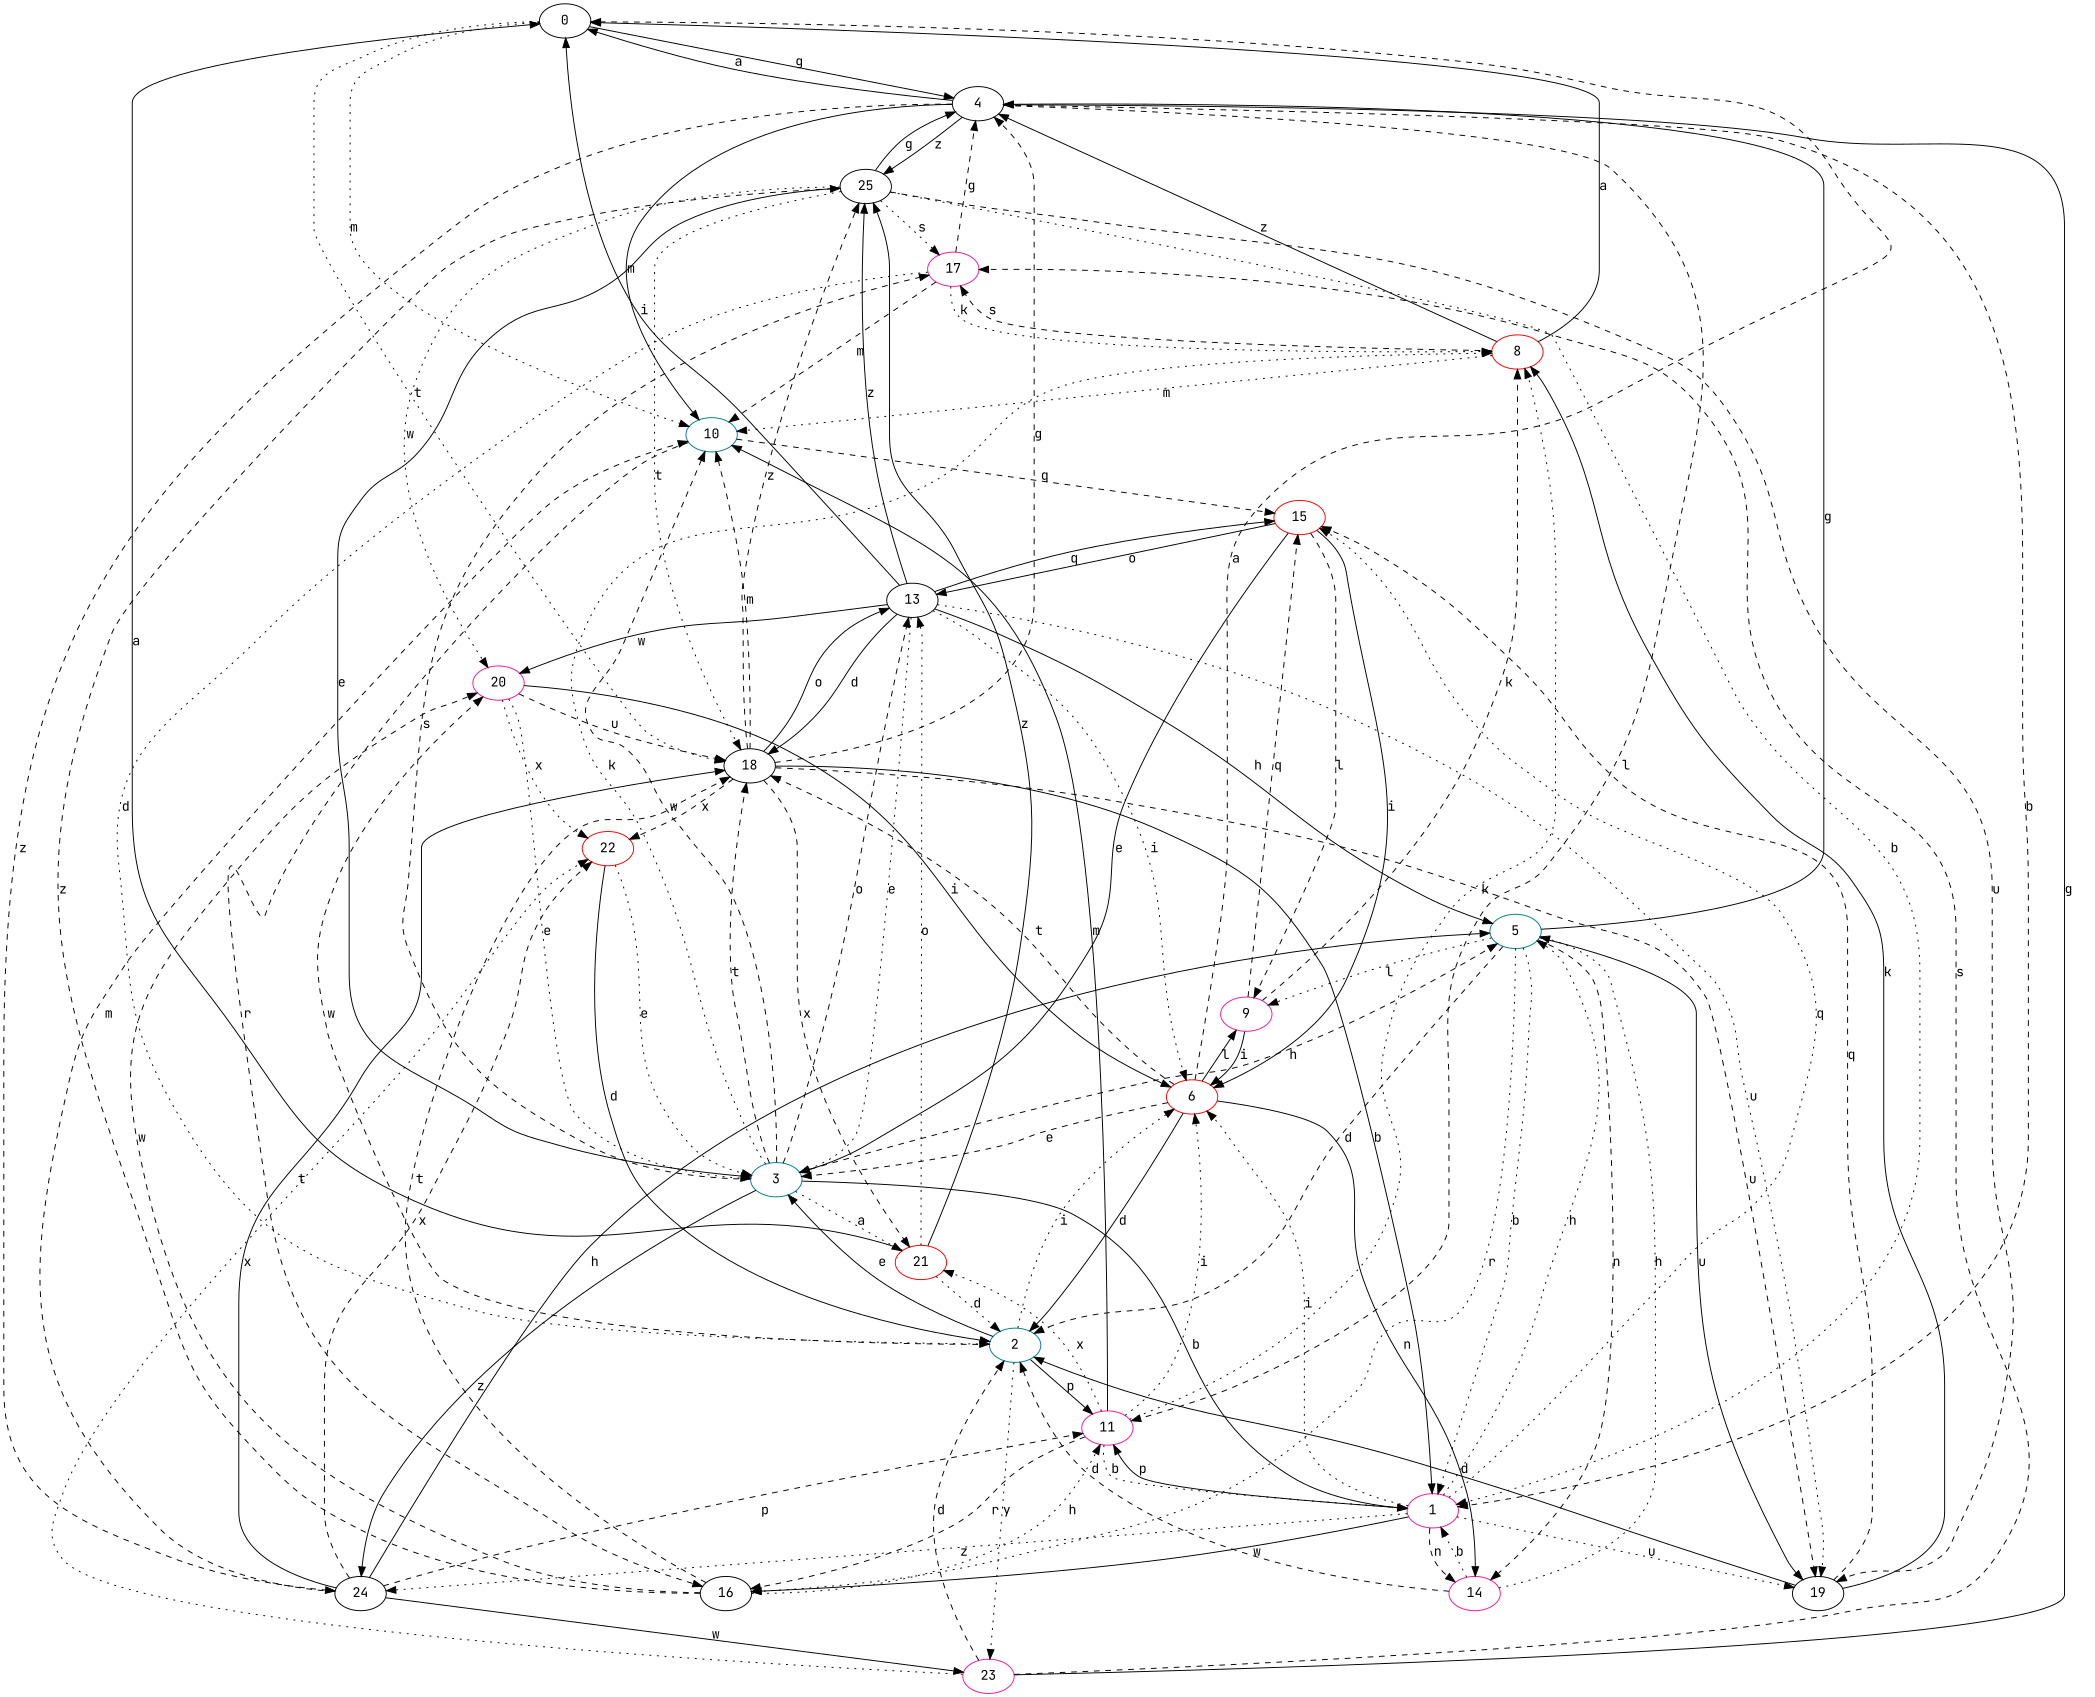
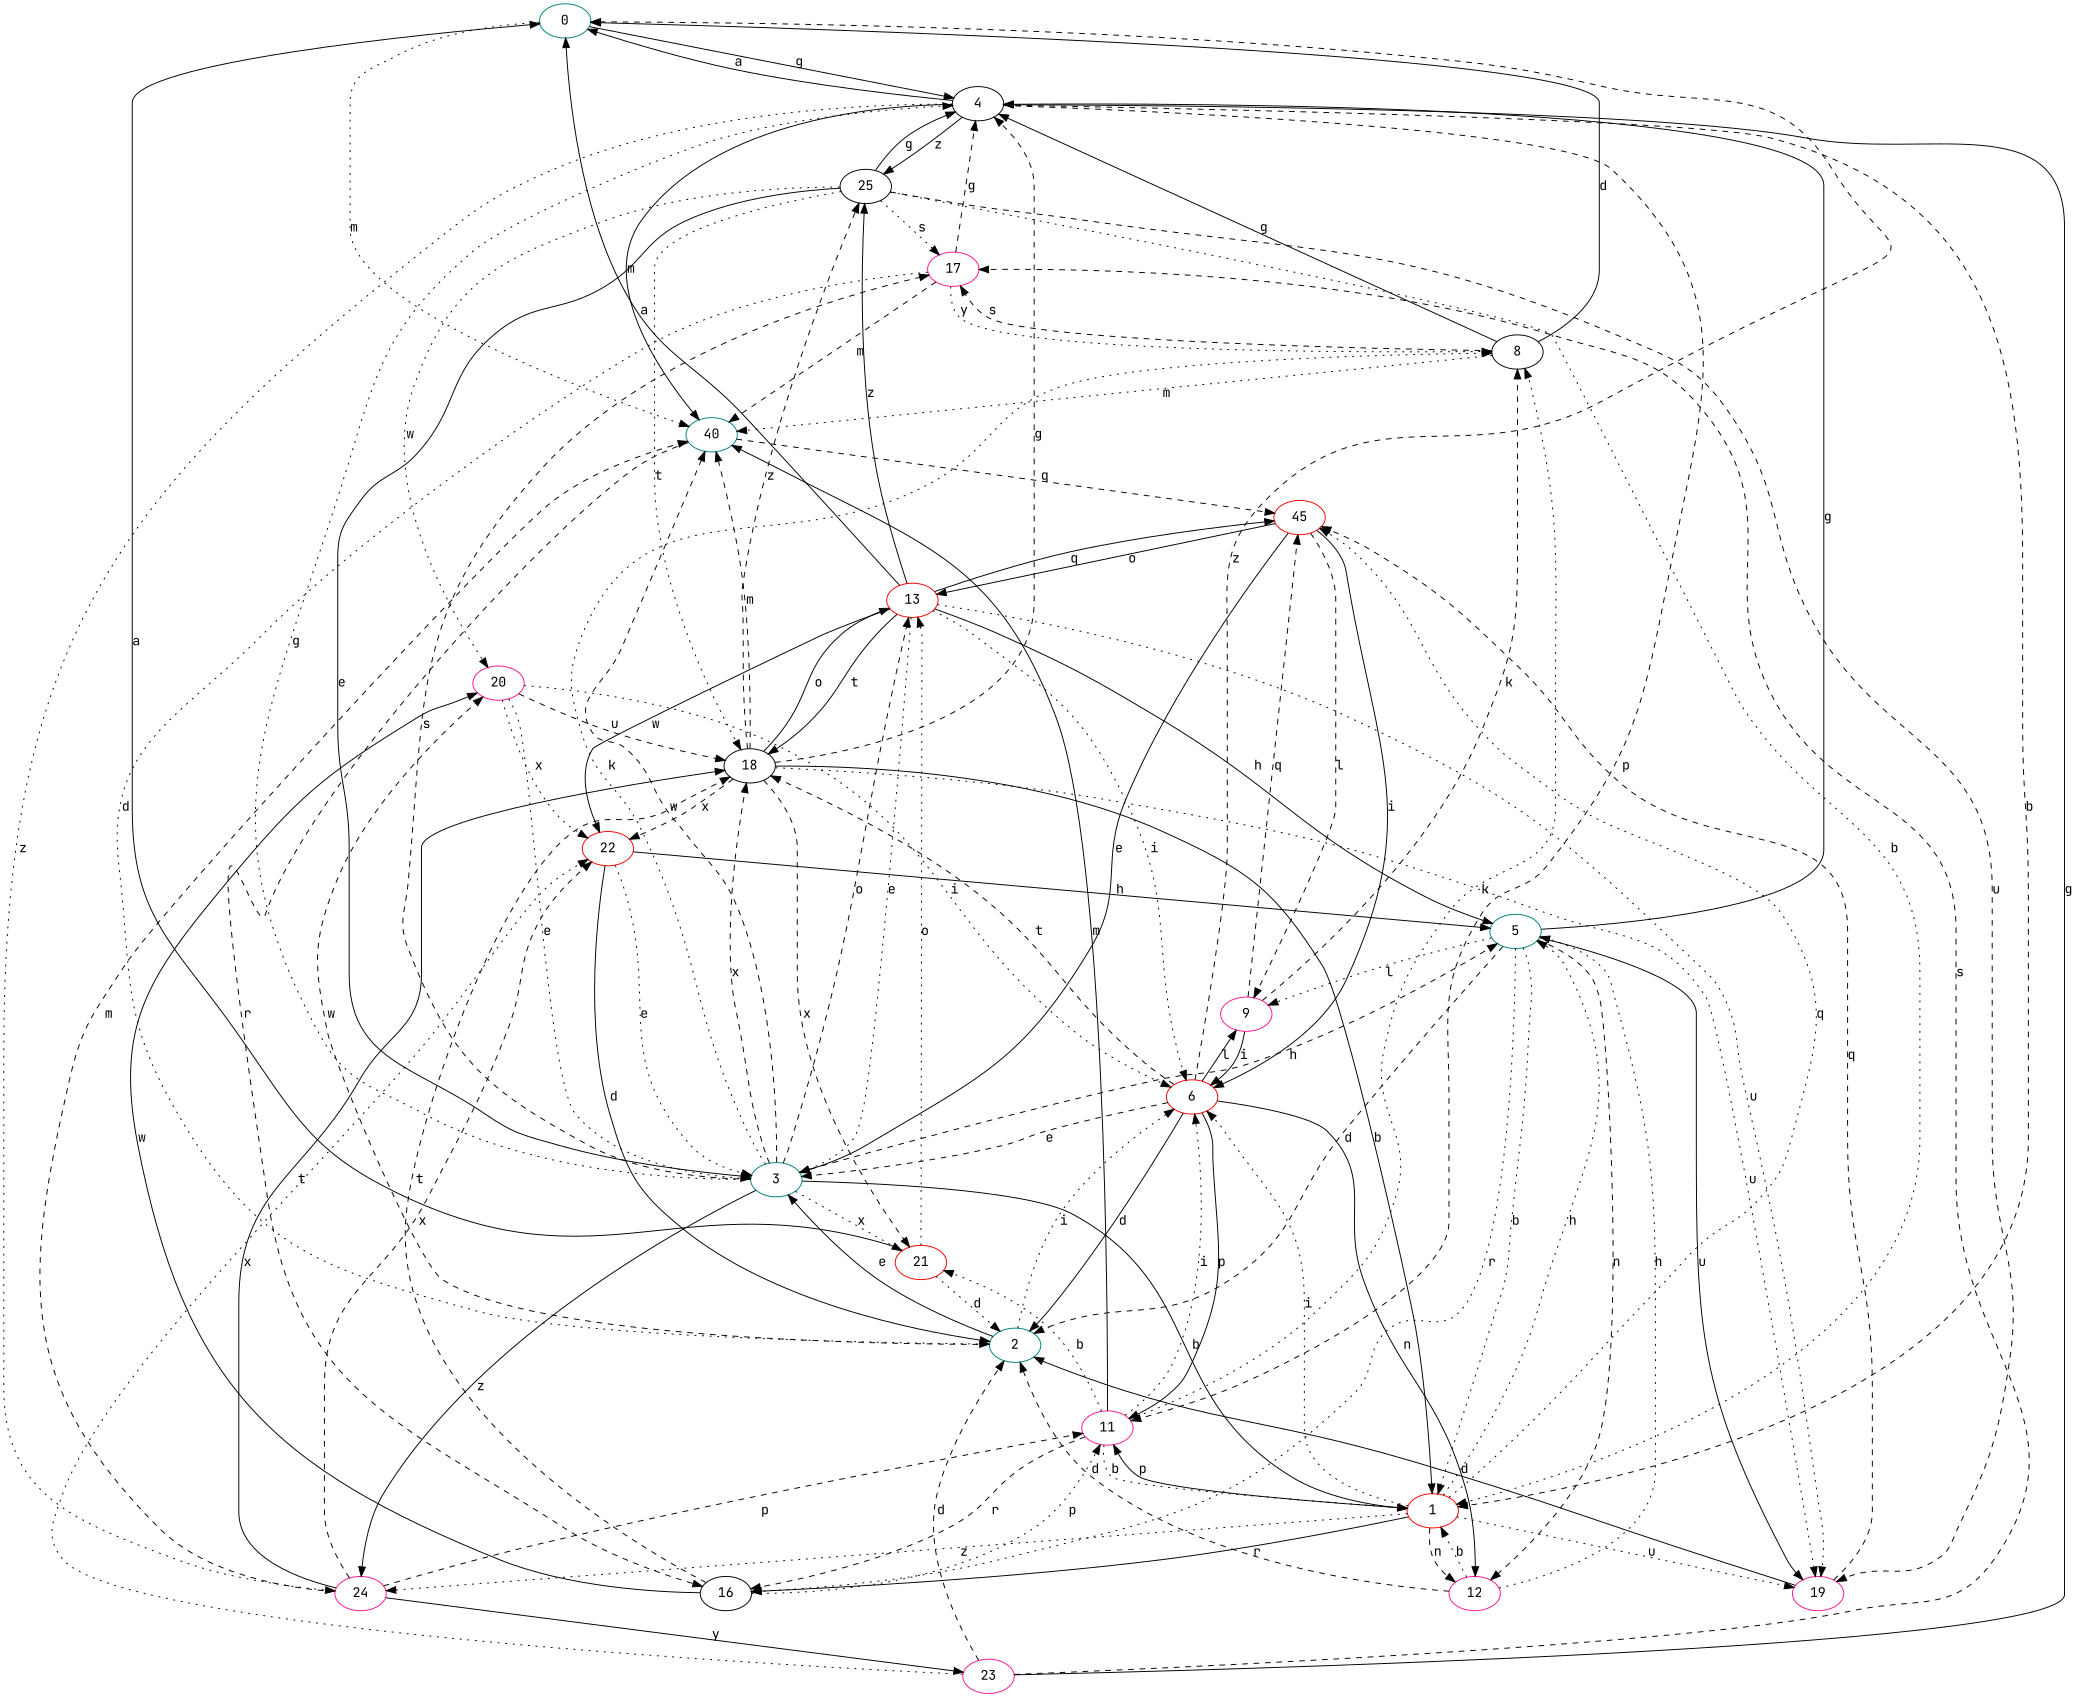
(565, 21) -> (565, 21)
(1604, 186) -> (1604, 186)
(1264, 228) -> (1264, 228)
(645, 311) -> (645, 311)
(964, 311) -> (964, 311)
(1517, 352) -> (1517, 352)
(387, 359) -> none
(712, 435) -> (712, 435)
(1300, 518) -> (1300, 518)
(1236, 559) -> (1236, 559)
(912, 600) -> (912, 600)
none -> (299, 614)
(705, 624) -> (705, 692)
(57, 679) -> (57, 679)
(855, 683) -> (855, 683)
(1019, 719) -> none
(1626, 766) -> (1626, 766)
(883, 818) -> (883, 818)
(60, 853) -> none
(1536, 909) -> (1536, 909)
(1883, 961) -> none
(736, 973) -> (736, 973)
(792, 1104) -> (1057, 890)
(861, 1221) -> (861, 1221)
(160, 1236) -> (160, 1236)
(1080, 1345) -> (1080, 1345)
(1058, 1384) -> (1217, 1277)
(1003, 1506) -> none
(1073, 1511) -> (1073, 1511)
(1433, 1511) -> (1433, 1511)
(1257, 1552) -> (1257, 1552)
(361, 1594) -> (361, 1594)
(1475, 1594) -> (1475, 1594)
(1818, 1594) -> (1818, 1594)
(716, 1635) -> (716, 1635)
